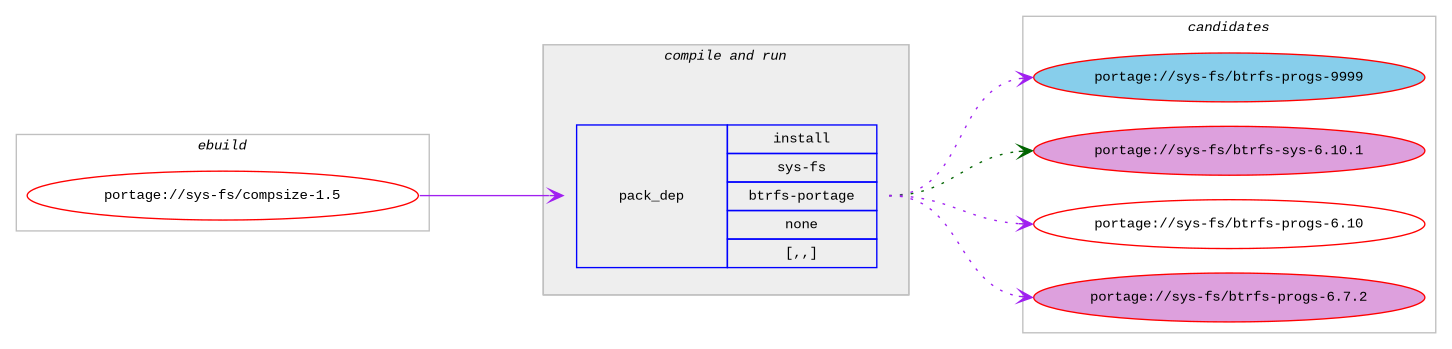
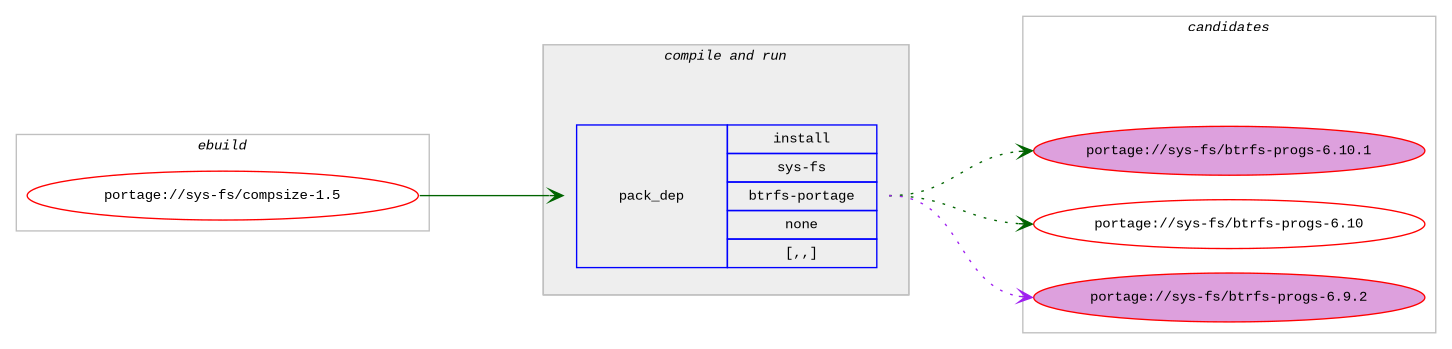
(1229, 77) -> none
(1229, 151) -> (1229, 151)
(484, 196) -> (484, 196)
(954, 208) -> (954, 208)
(1229, 297) -> (1229, 297)
